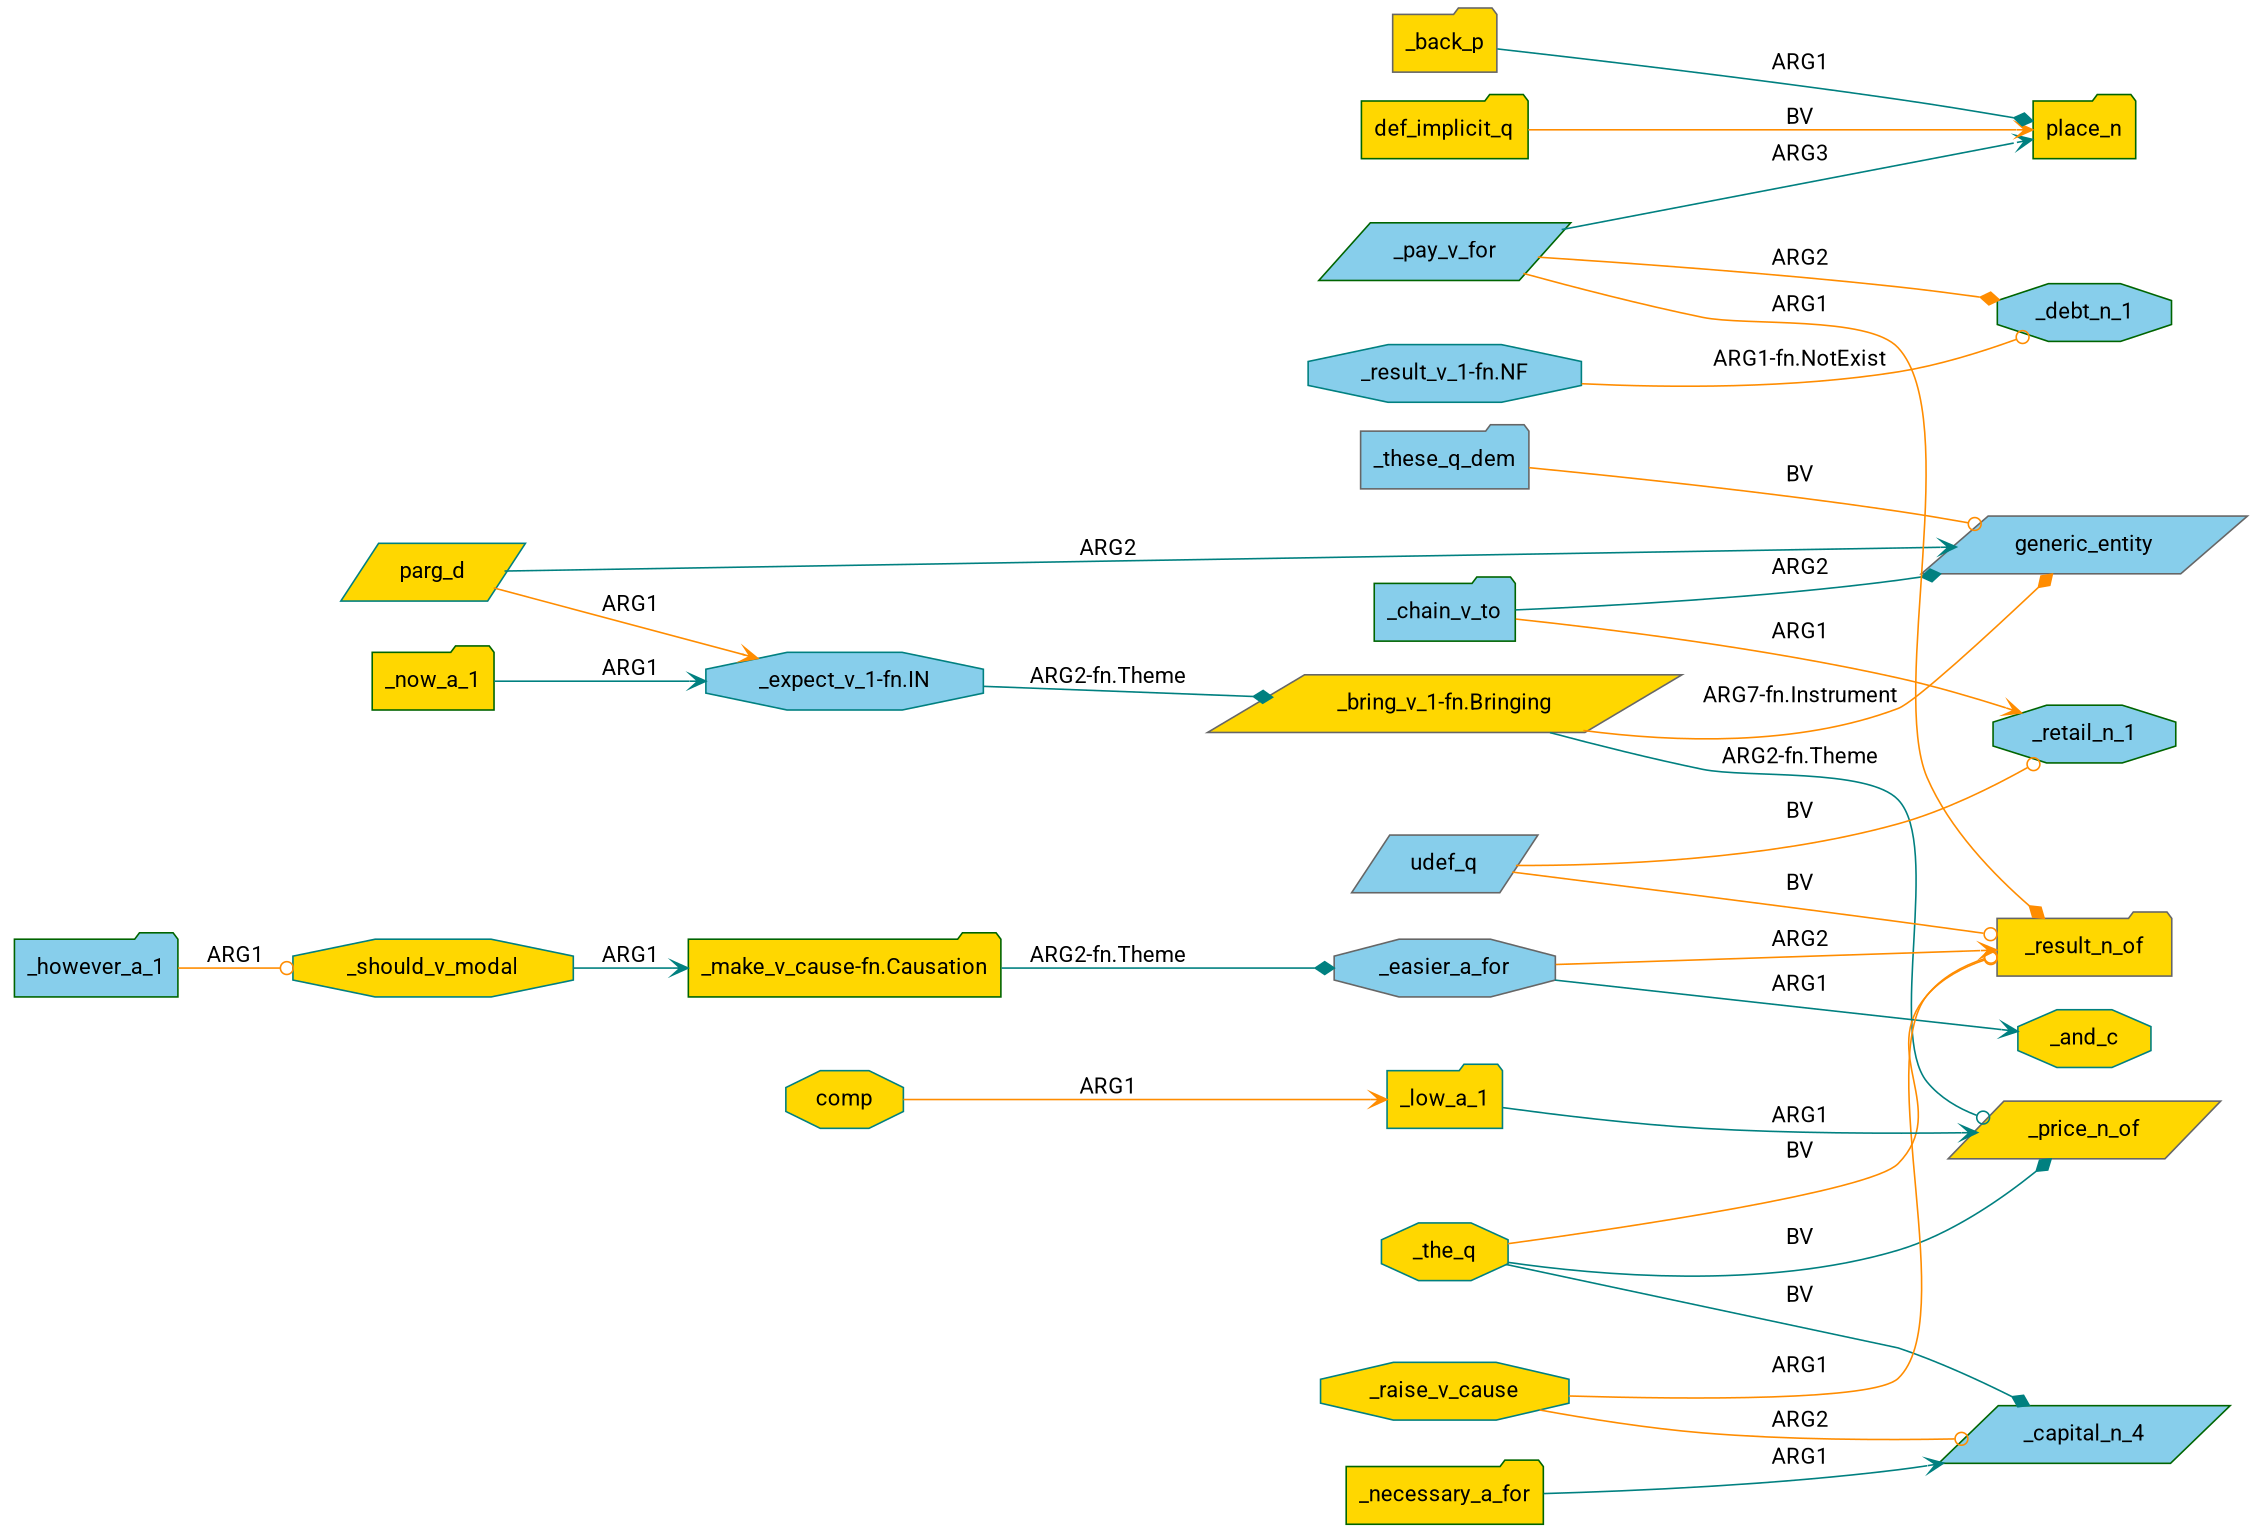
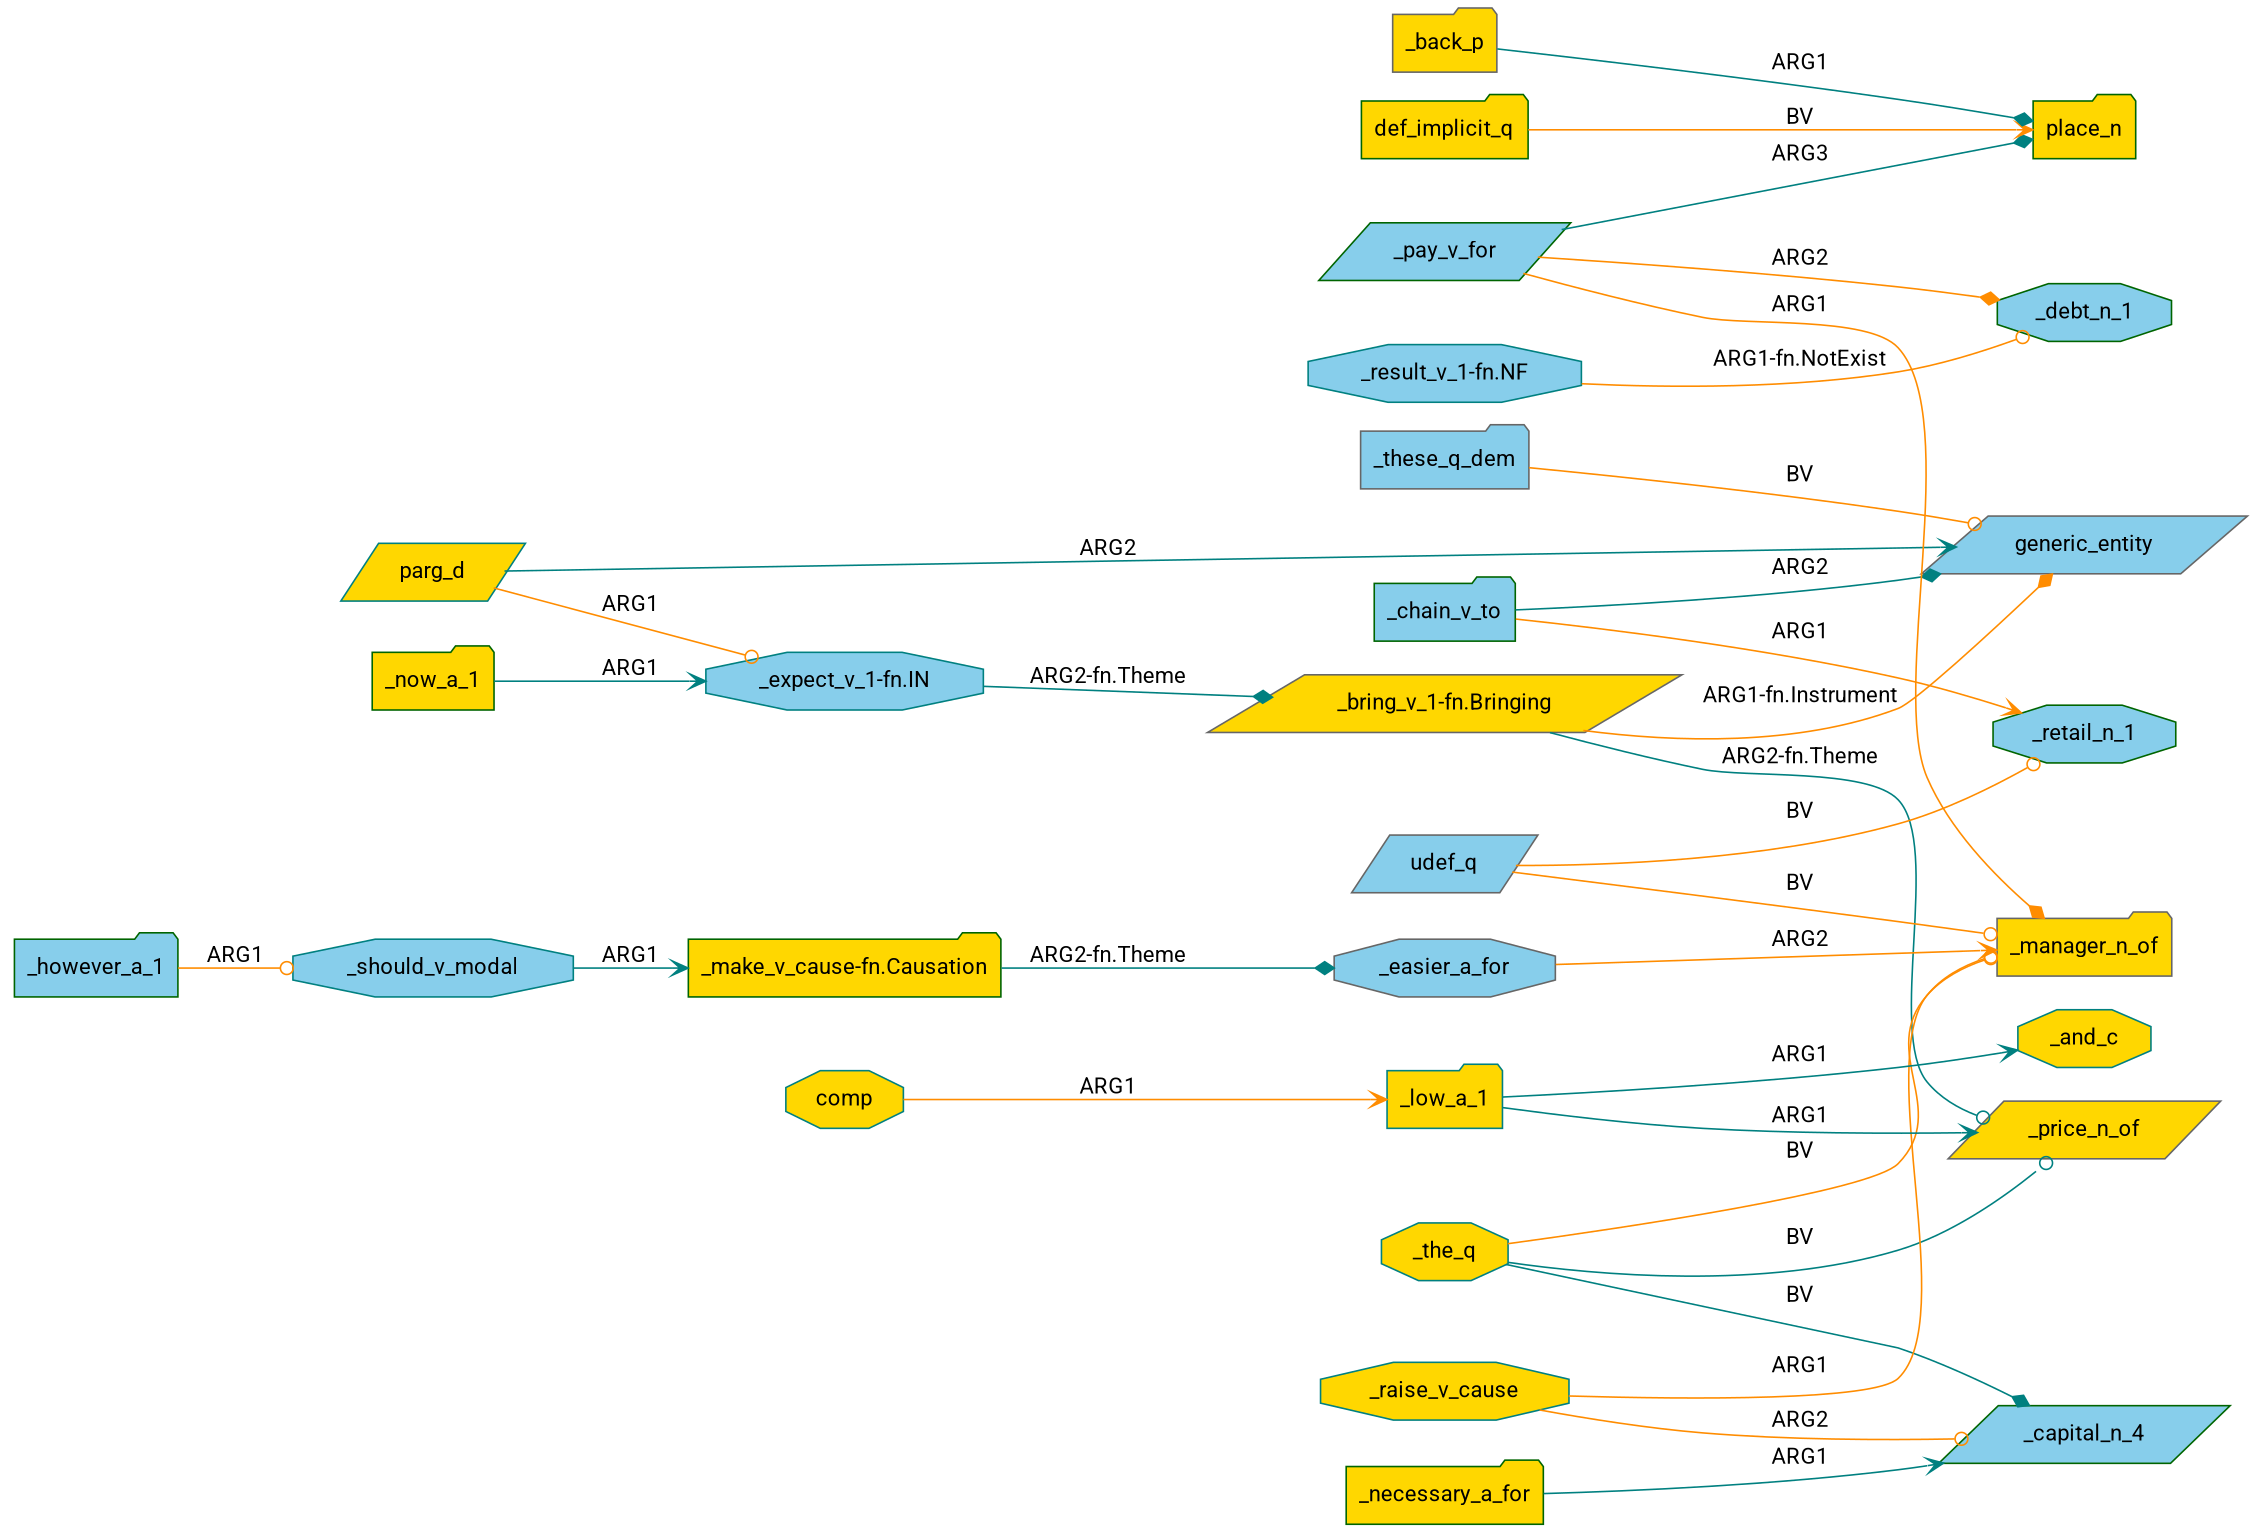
(1788, 186) -> (1788, 186)
(619, 621) -> (619, 621)
(1800, 696) -> (1800, 696)
(2084, 947) -> (2084, 947)
(433, 968) -> (433, 968)
(1778, 1005) -> (1753, 1081)
(1784, 1272) -> (1784, 1272)
